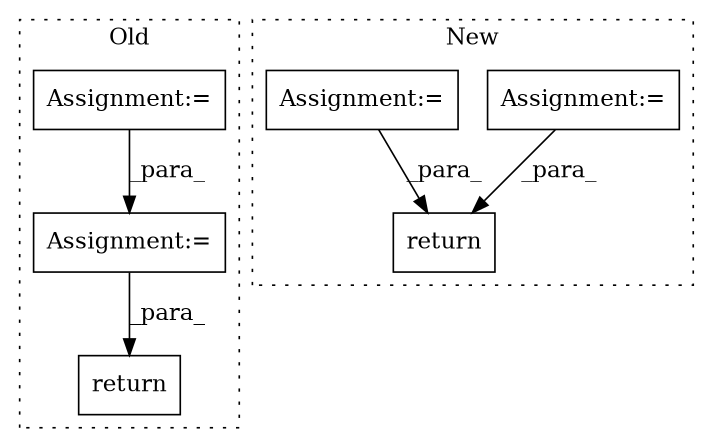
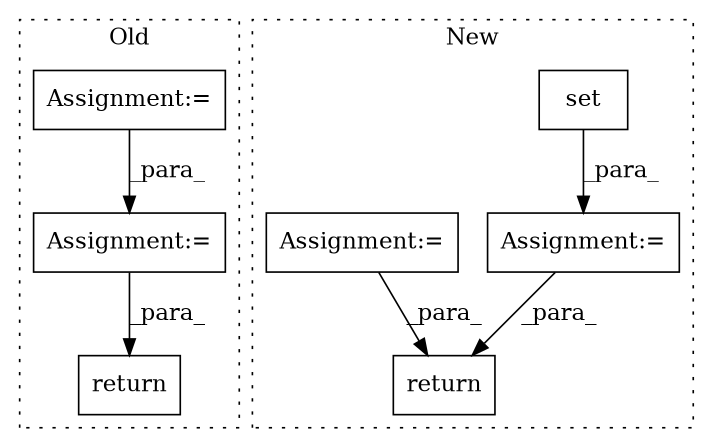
none -> (583, 100)
